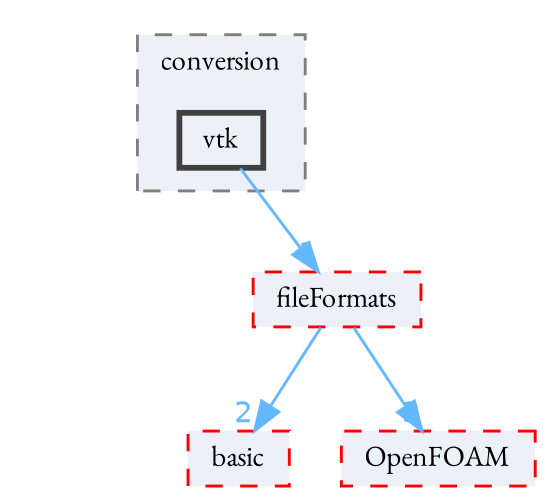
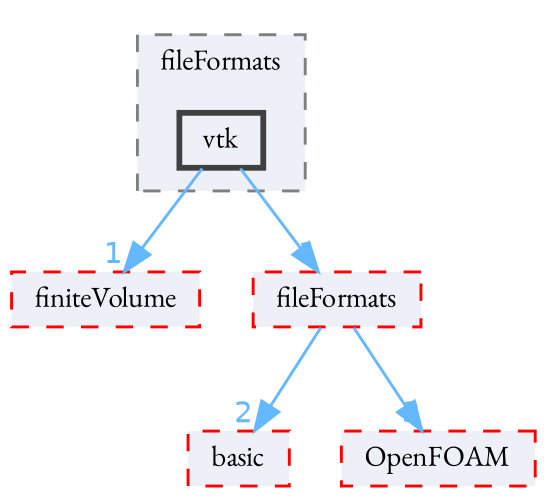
(221, 62) -> (221, 62)
none -> (106, 299)
